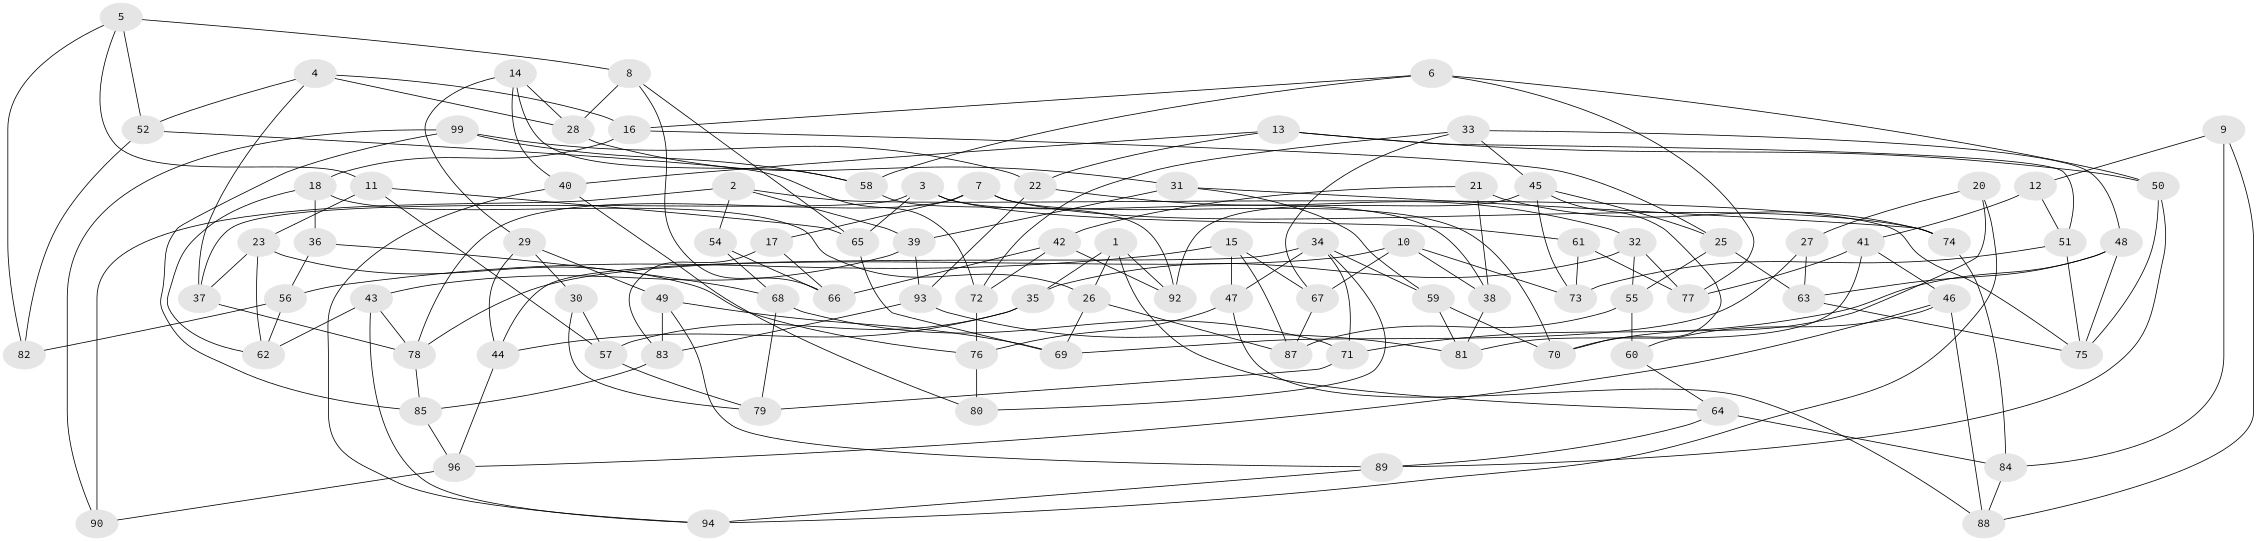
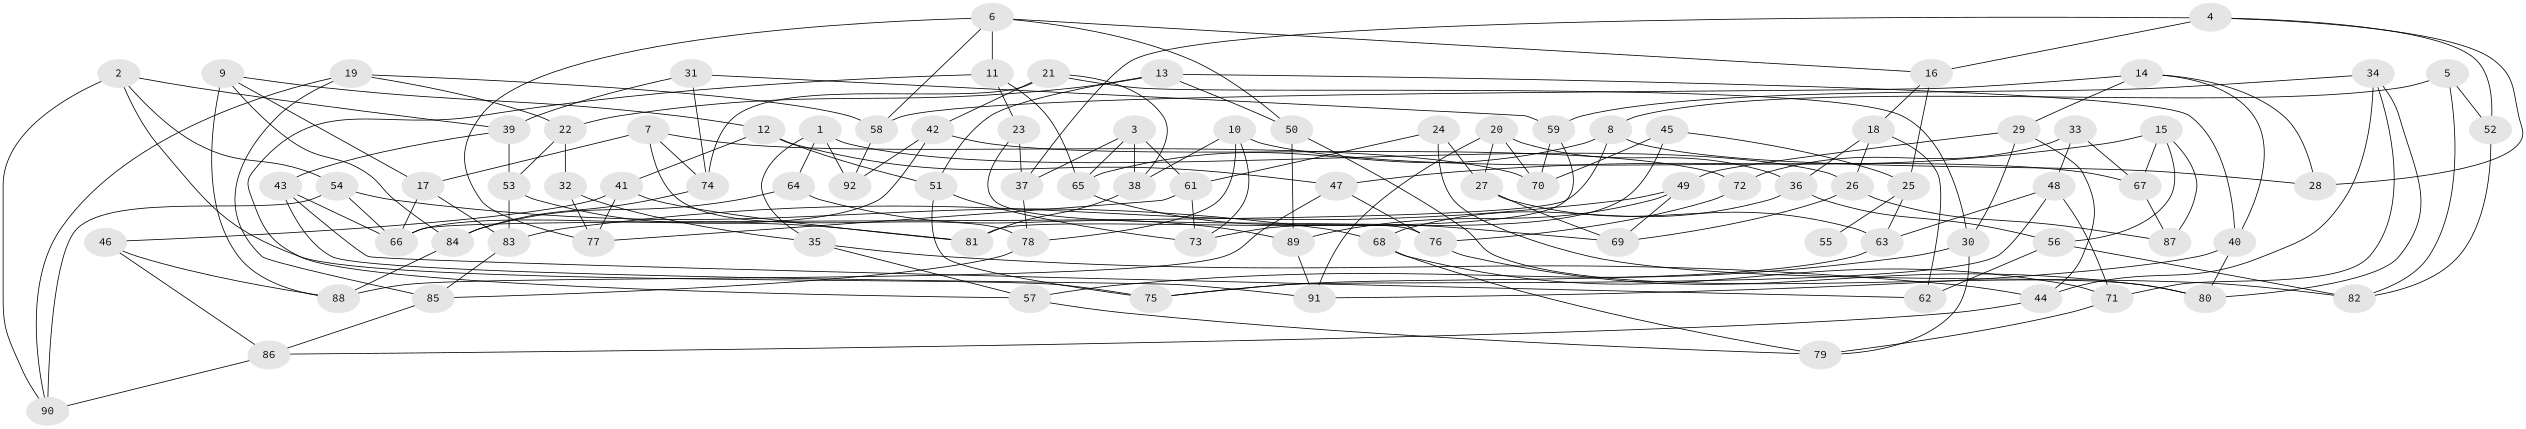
none -> (1335, 90)
none -> (323, 130)
(457, 130) -> (351, 74)
none -> (1439, 130)
(506, 151) -> none
(1502, 158) -> none
none -> (1646, 158)
(165, 163) -> (992, 45)
(871, 169) -> none
none -> (112, 213)
(1242, 214) -> none
(1634, 265) -> none
(1269, 274) -> (1006, 169)
(2140, 278) -> (1502, 258)
(257, 299) -> none
(920, 299) -> (509, 186)
(393, 327) -> (339, 214)
(1461, 327) -> none
(1632, 355) -> none
(454, 468) -> (269, 355)
(708, 524) -> (1314, 299)
